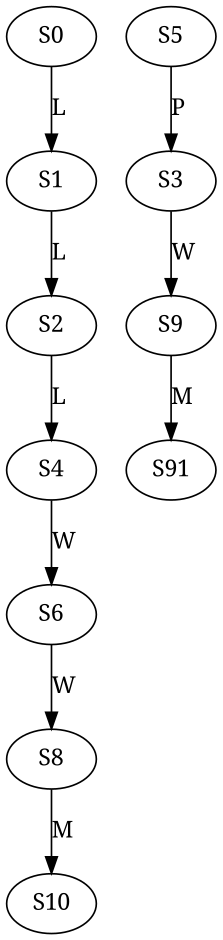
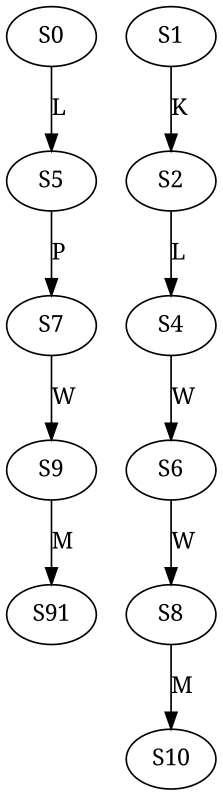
(51, 100) -> (51, 100)
(171, 181) -> (51, 326)
(60, 253) -> (179, 109)
